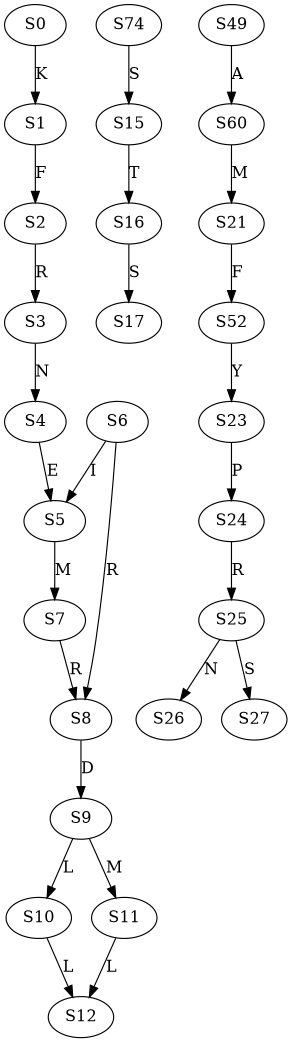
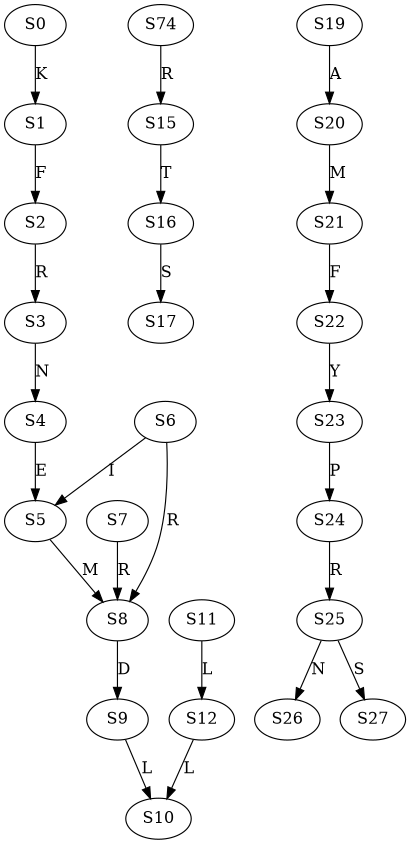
(231, 25) -> (330, 25)
(135, 75) -> (167, 75)
(231, 124) -> (330, 124)
(231, 323) -> (330, 323)
(55, 565) -> (73, 566)
(100, 863) -> none
(58, 962) -> (182, 764)
